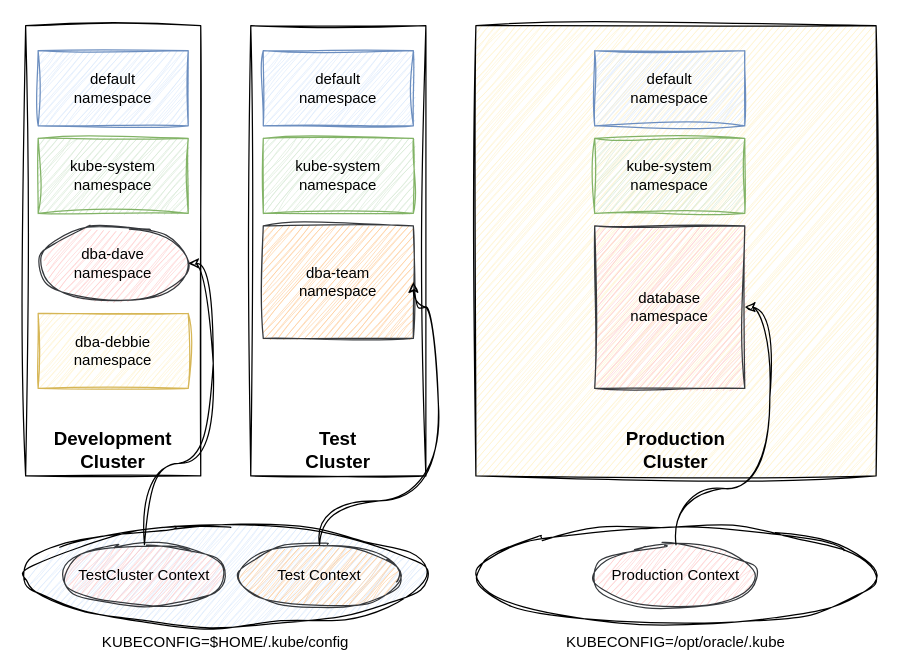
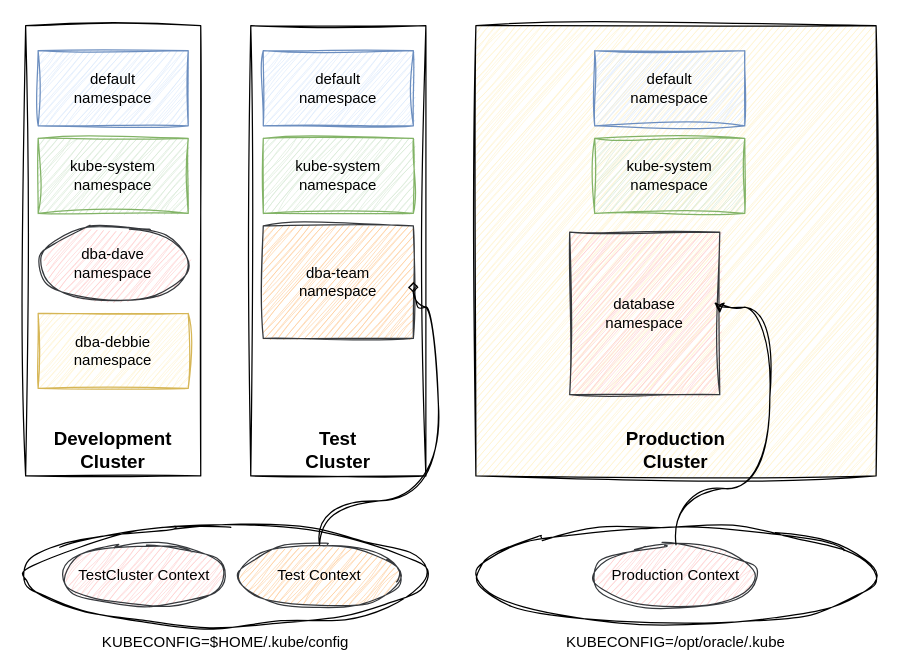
(413, 293) -> (413, 293)
(669, 307) -> (644, 313)
(213, 351) -> none
(226, 640) -> (226, 640)
